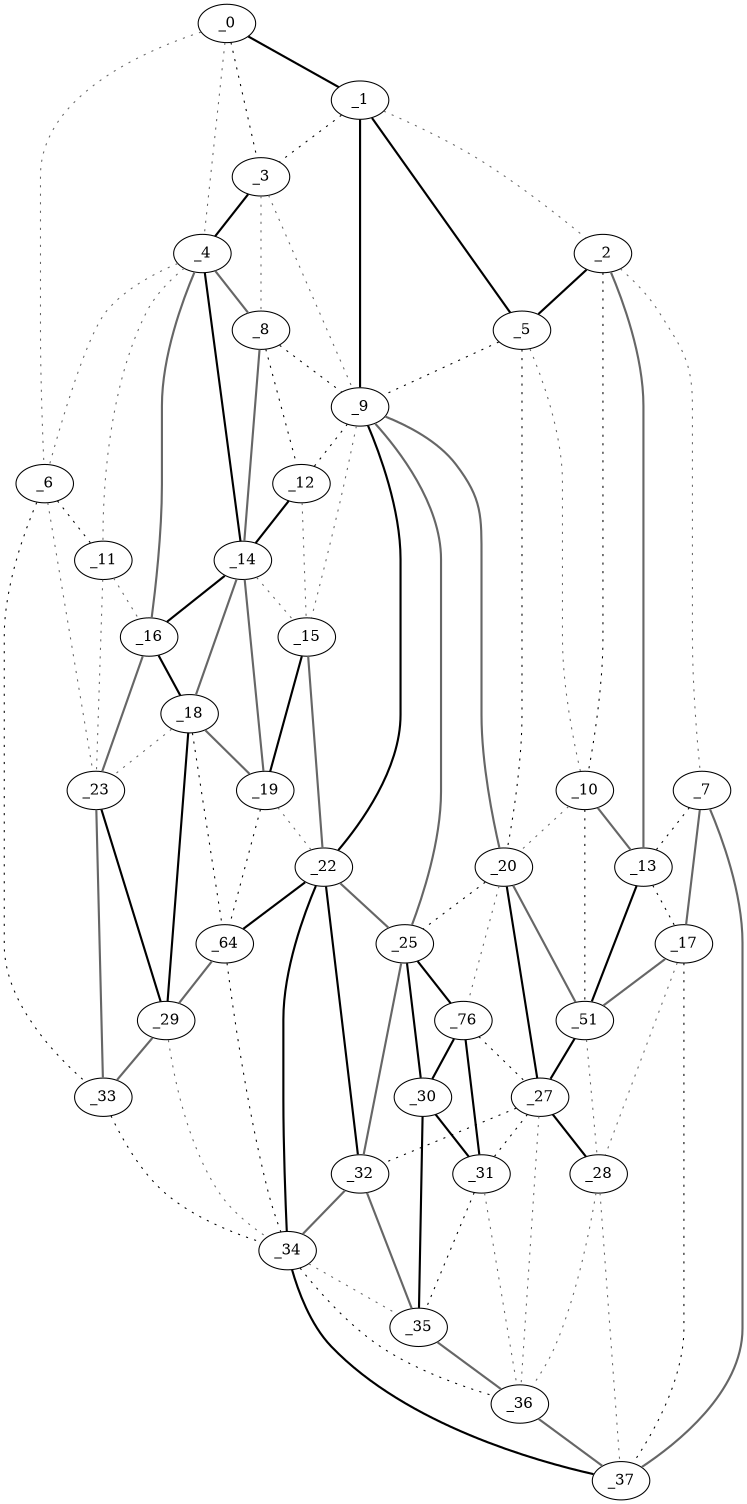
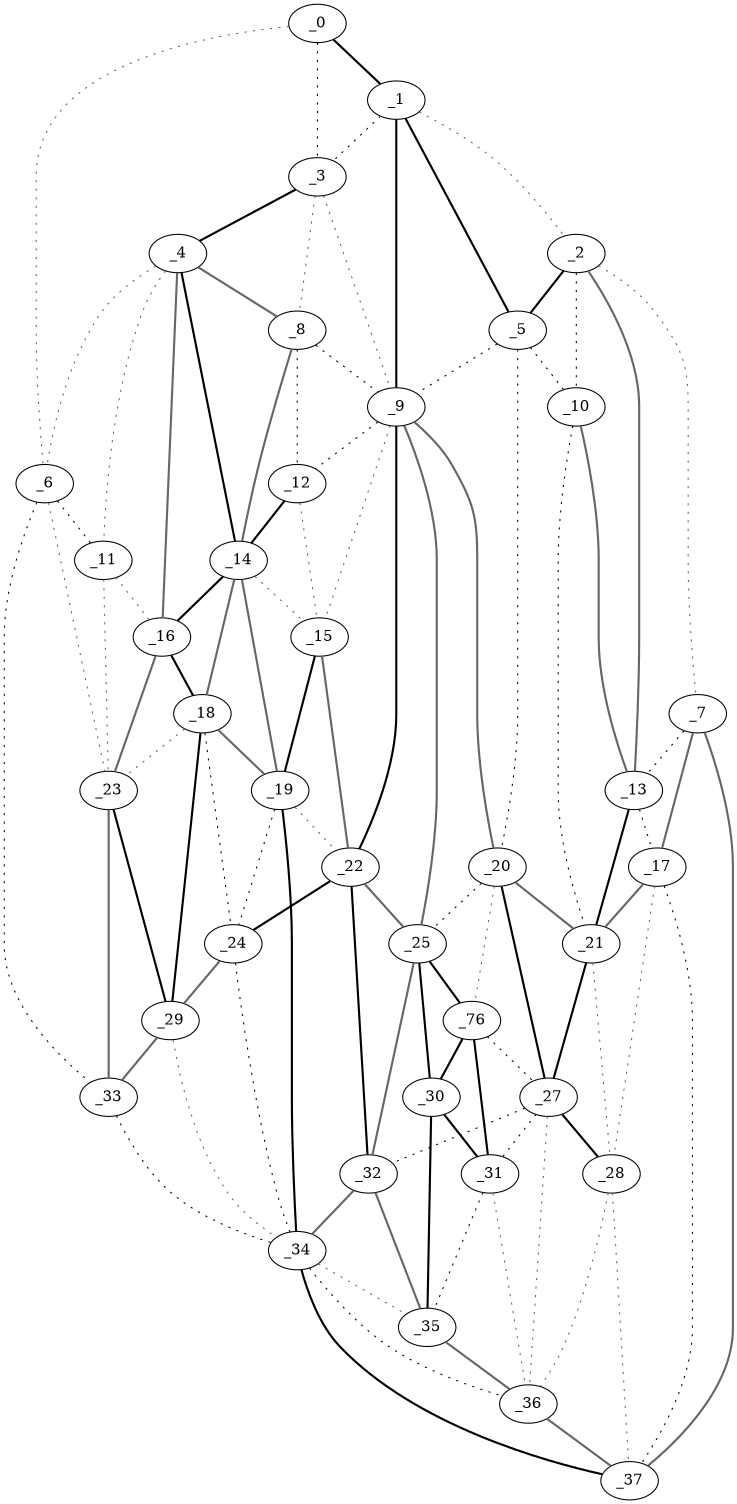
(215, 138) -> none
(562, 559) -> (547, 369)
(544, 829) -> none
(225, 944) -> (233, 944)
(585, 1021) -> (591, 944)
(283, 1056) -> (292, 1020)
